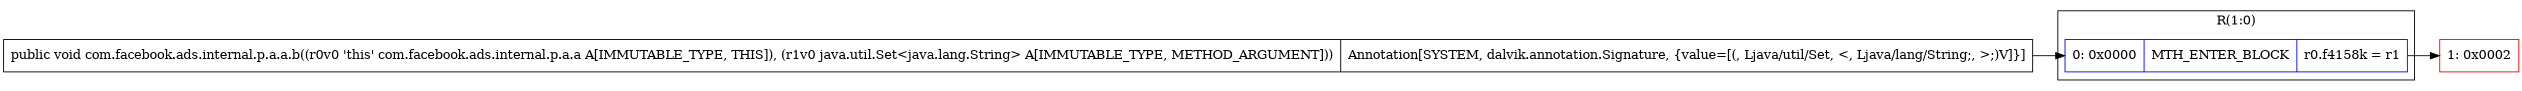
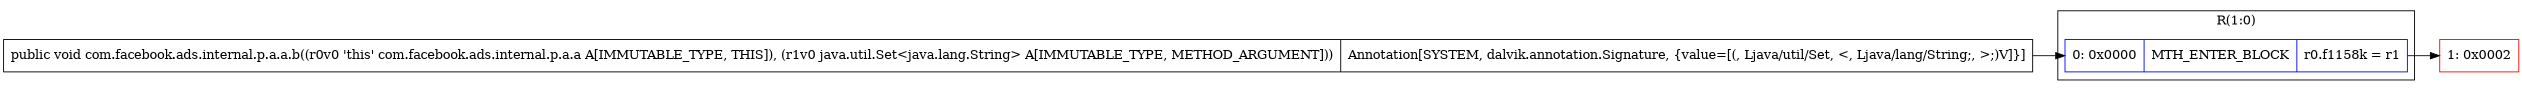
(2352, 55) -> (2352, 55)
